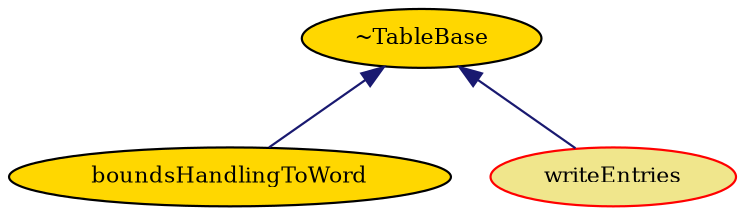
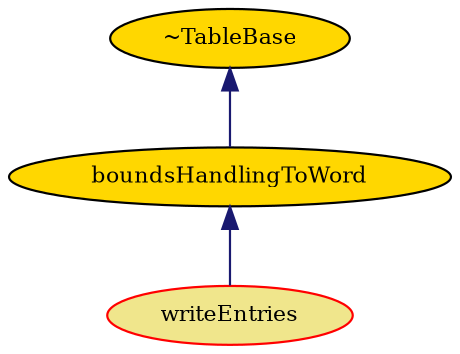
(527, 114) -> (230, 257)
